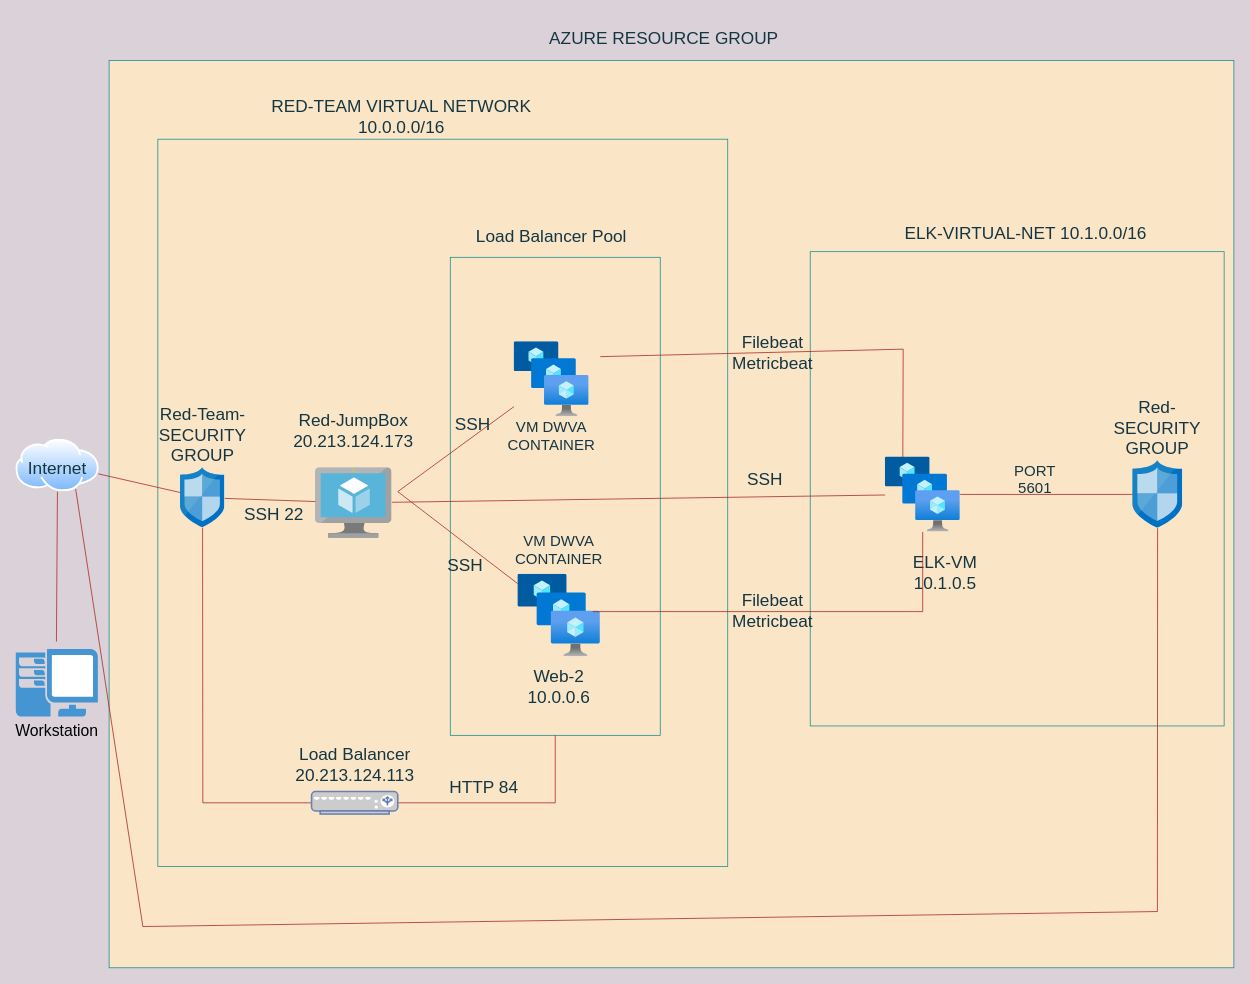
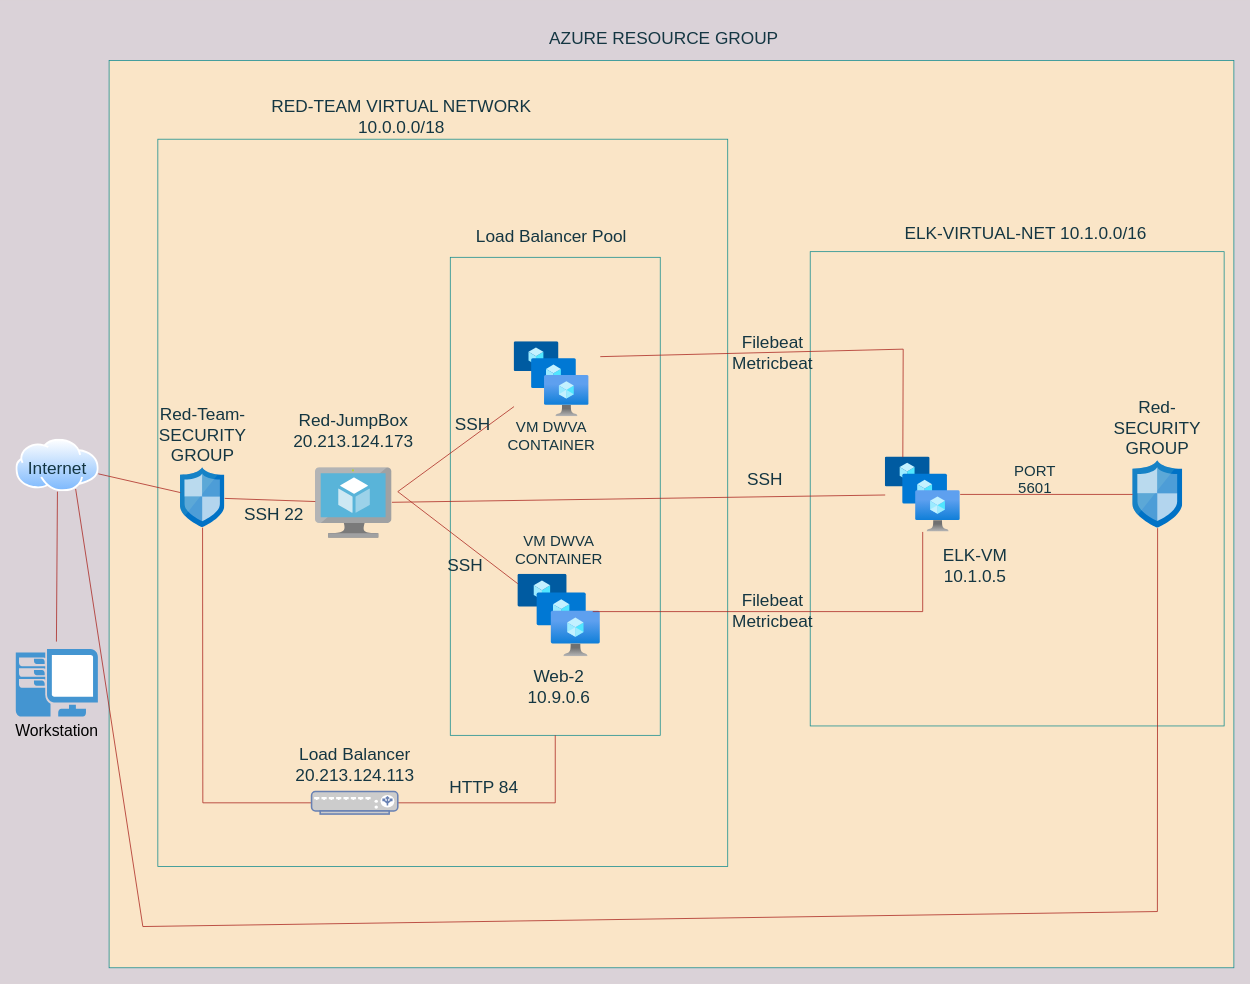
(402, 117) -> (402, 117)
(945, 573) -> (975, 566)
(559, 687) -> (559, 687)
